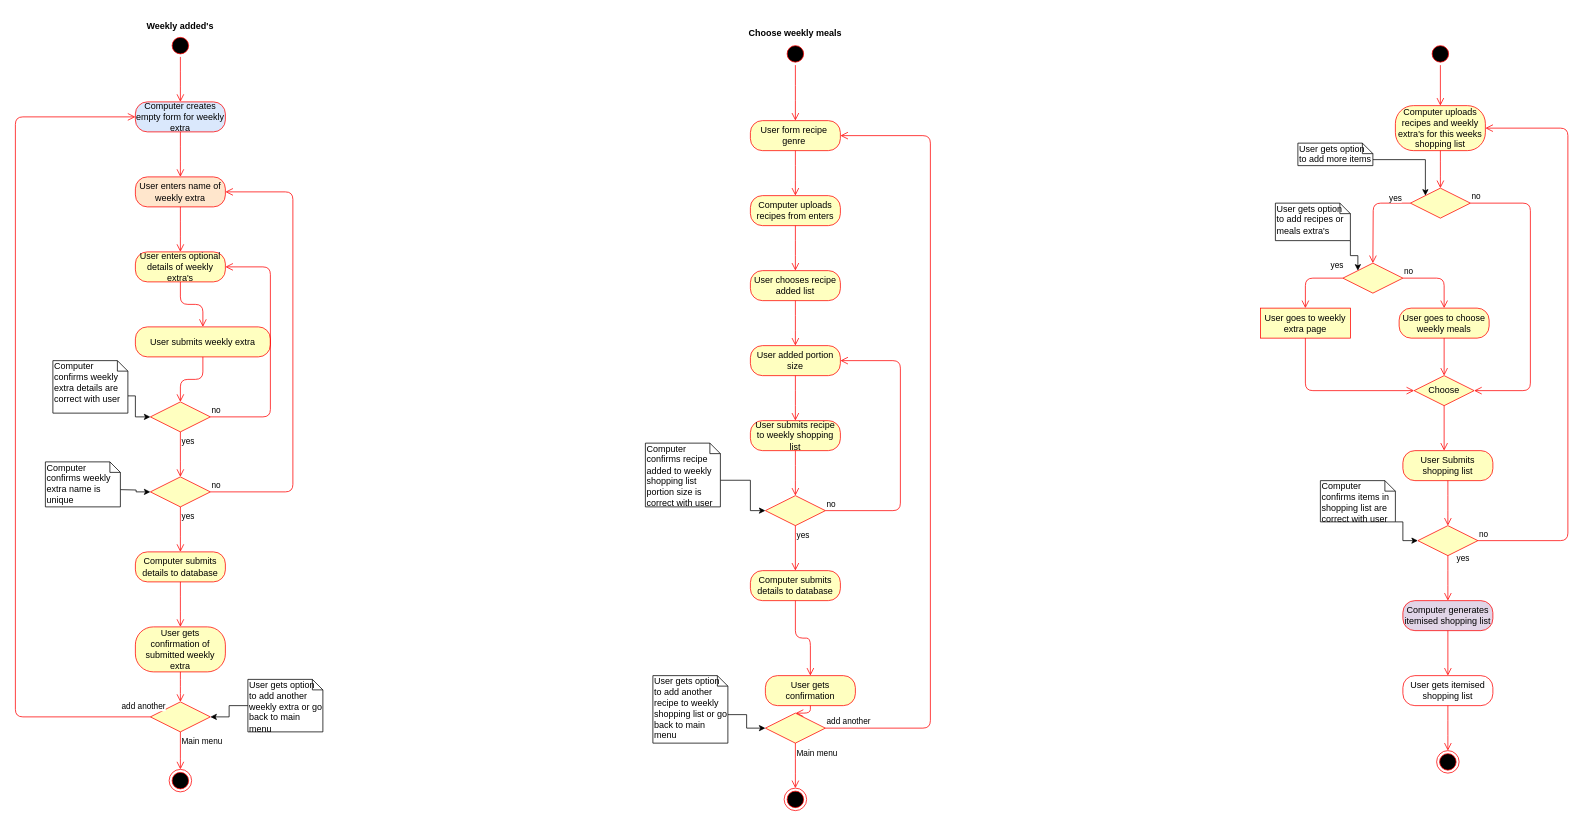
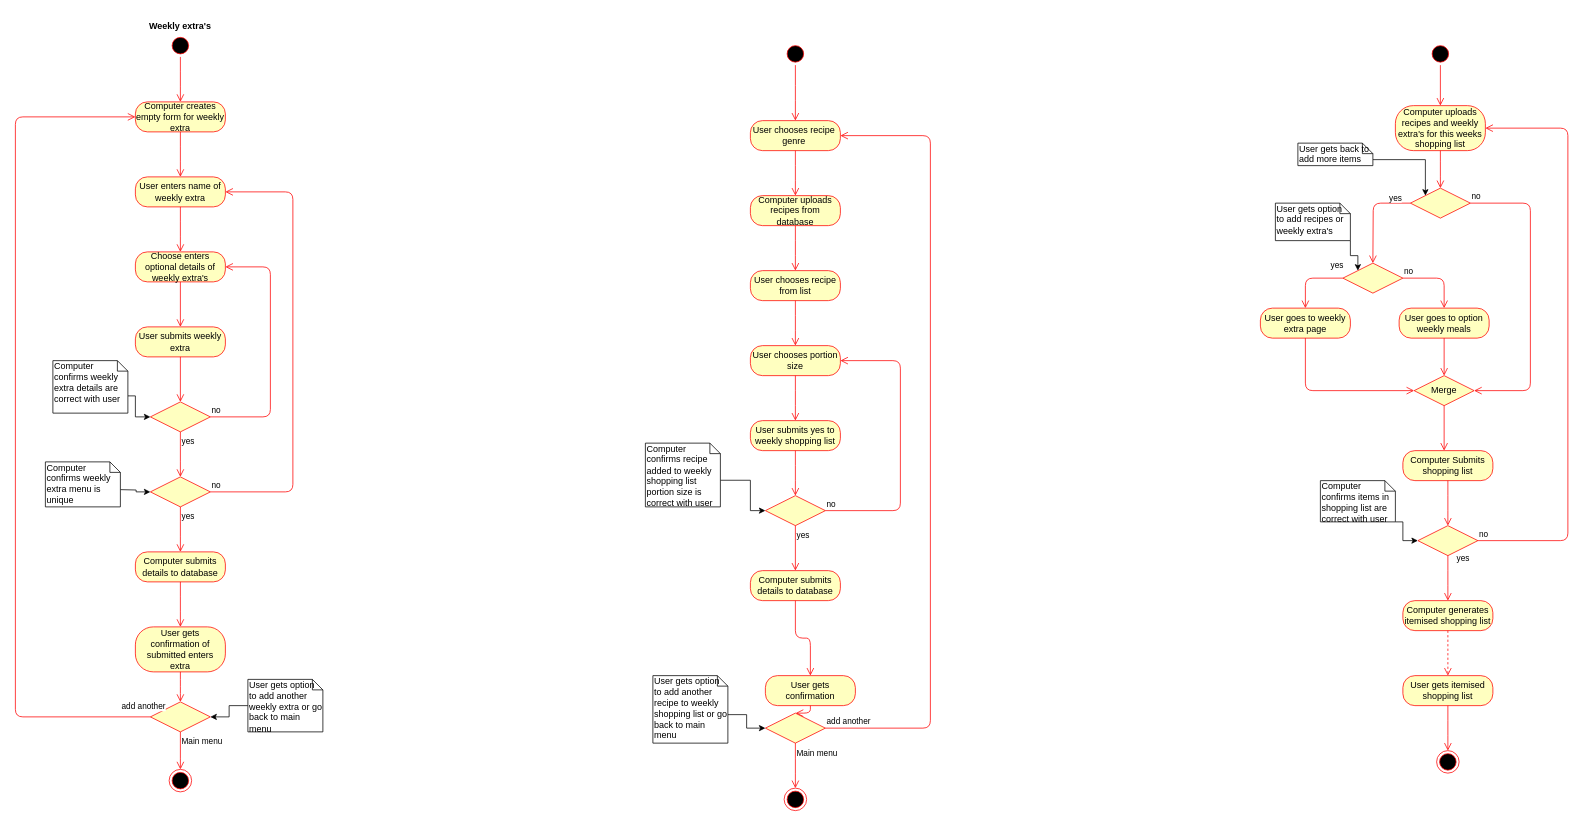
(180, 26) -> (180, 26)
(795, 33) -> none
(180, 117) -> (180, 117)
(795, 135) -> (795, 135)
(1336, 160) -> (1336, 154)
(180, 192) -> (180, 192)
(795, 210) -> (795, 210)
(1314, 220) -> (1314, 220)
(180, 267) -> (180, 267)
(795, 285) -> (795, 285)
(1305, 323) -> (1305, 323)
(1444, 323) -> (1444, 323)
(203, 342) -> (180, 342)
(795, 360) -> (795, 360)
(1444, 390) -> (1444, 390)
(795, 435) -> (795, 435)
(1448, 465) -> (1448, 465)
(84, 479) -> (84, 479)
(1448, 615) -> (1448, 615)
(180, 649) -> (180, 649)
(1448, 652) -> (1448, 652)
(1448, 690) -> (1448, 690)
